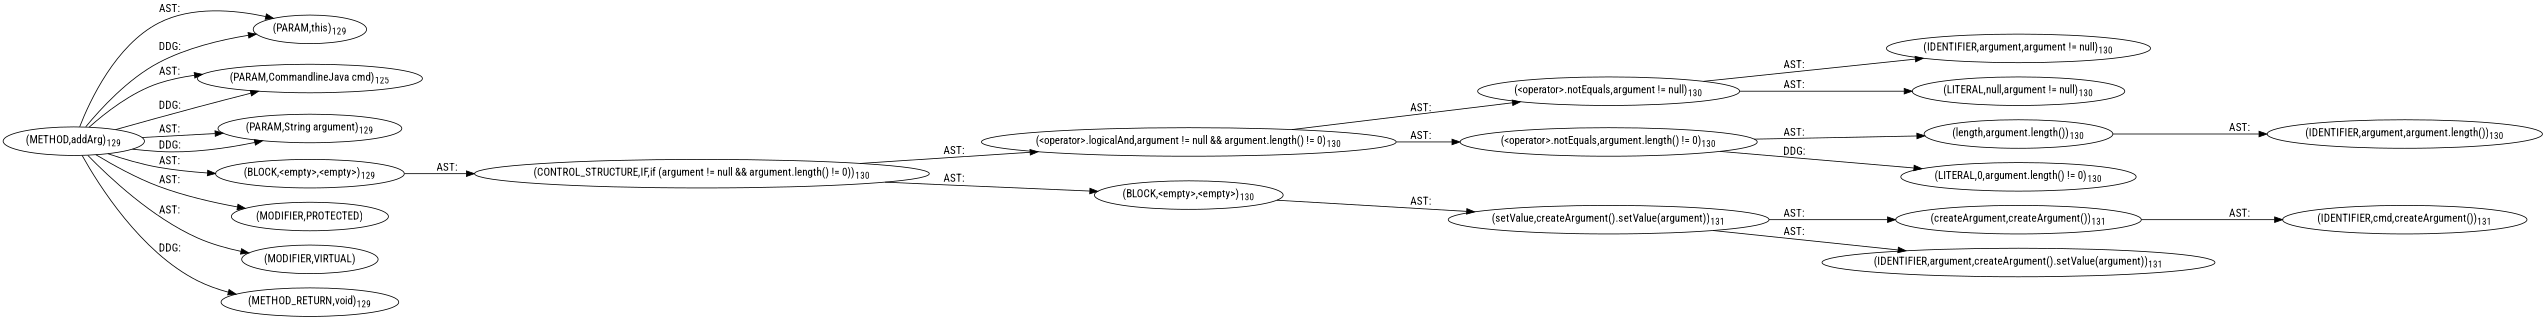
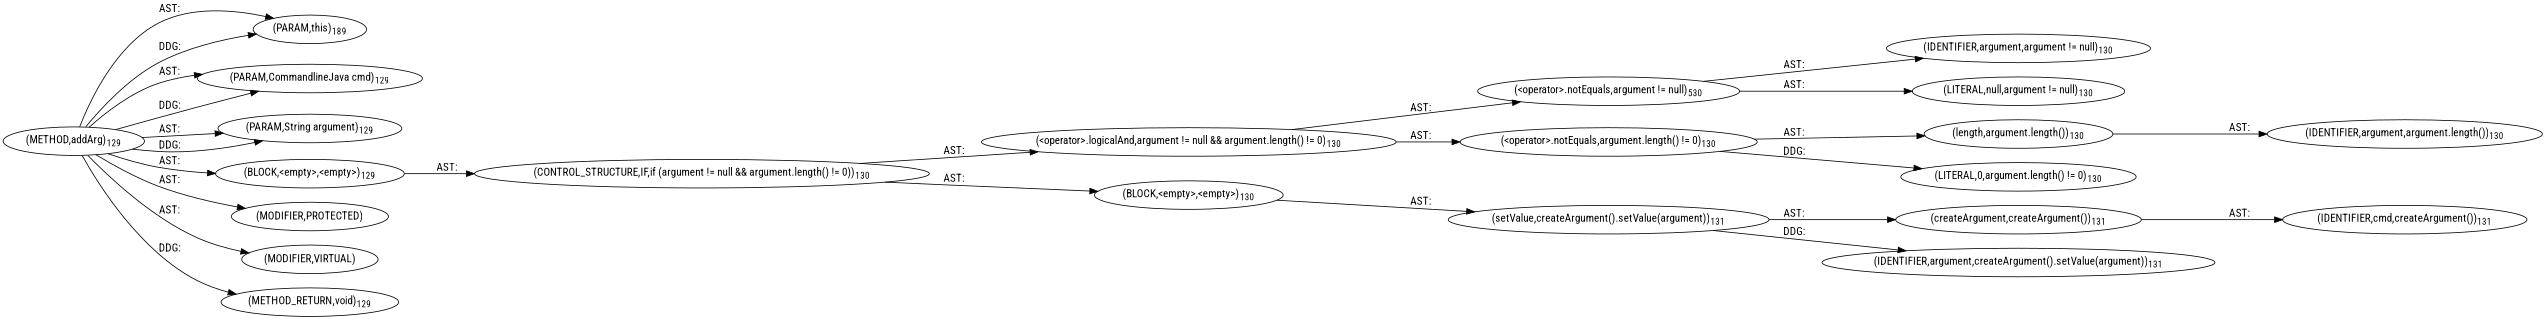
(340, 28) -> (340, 28)
(382, 77) -> (382, 77)
(1695, 90) -> (1695, 90)
(1795, 232) -> (1795, 232)
